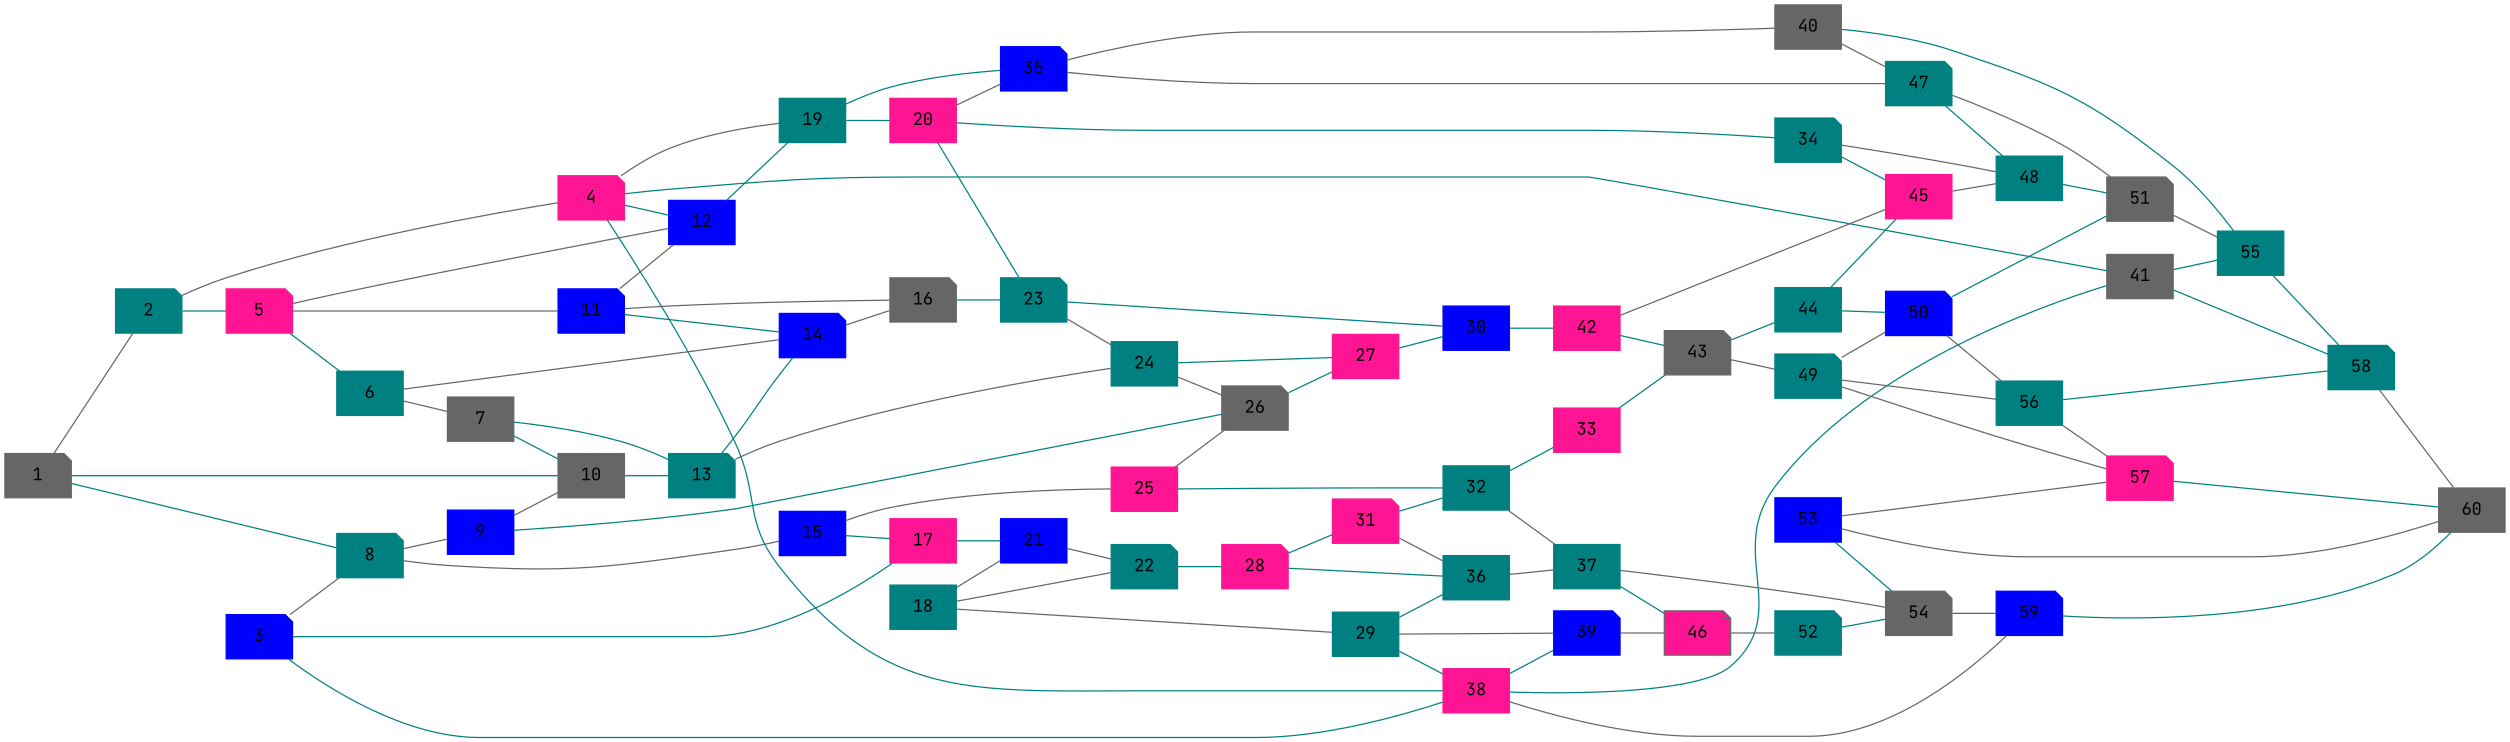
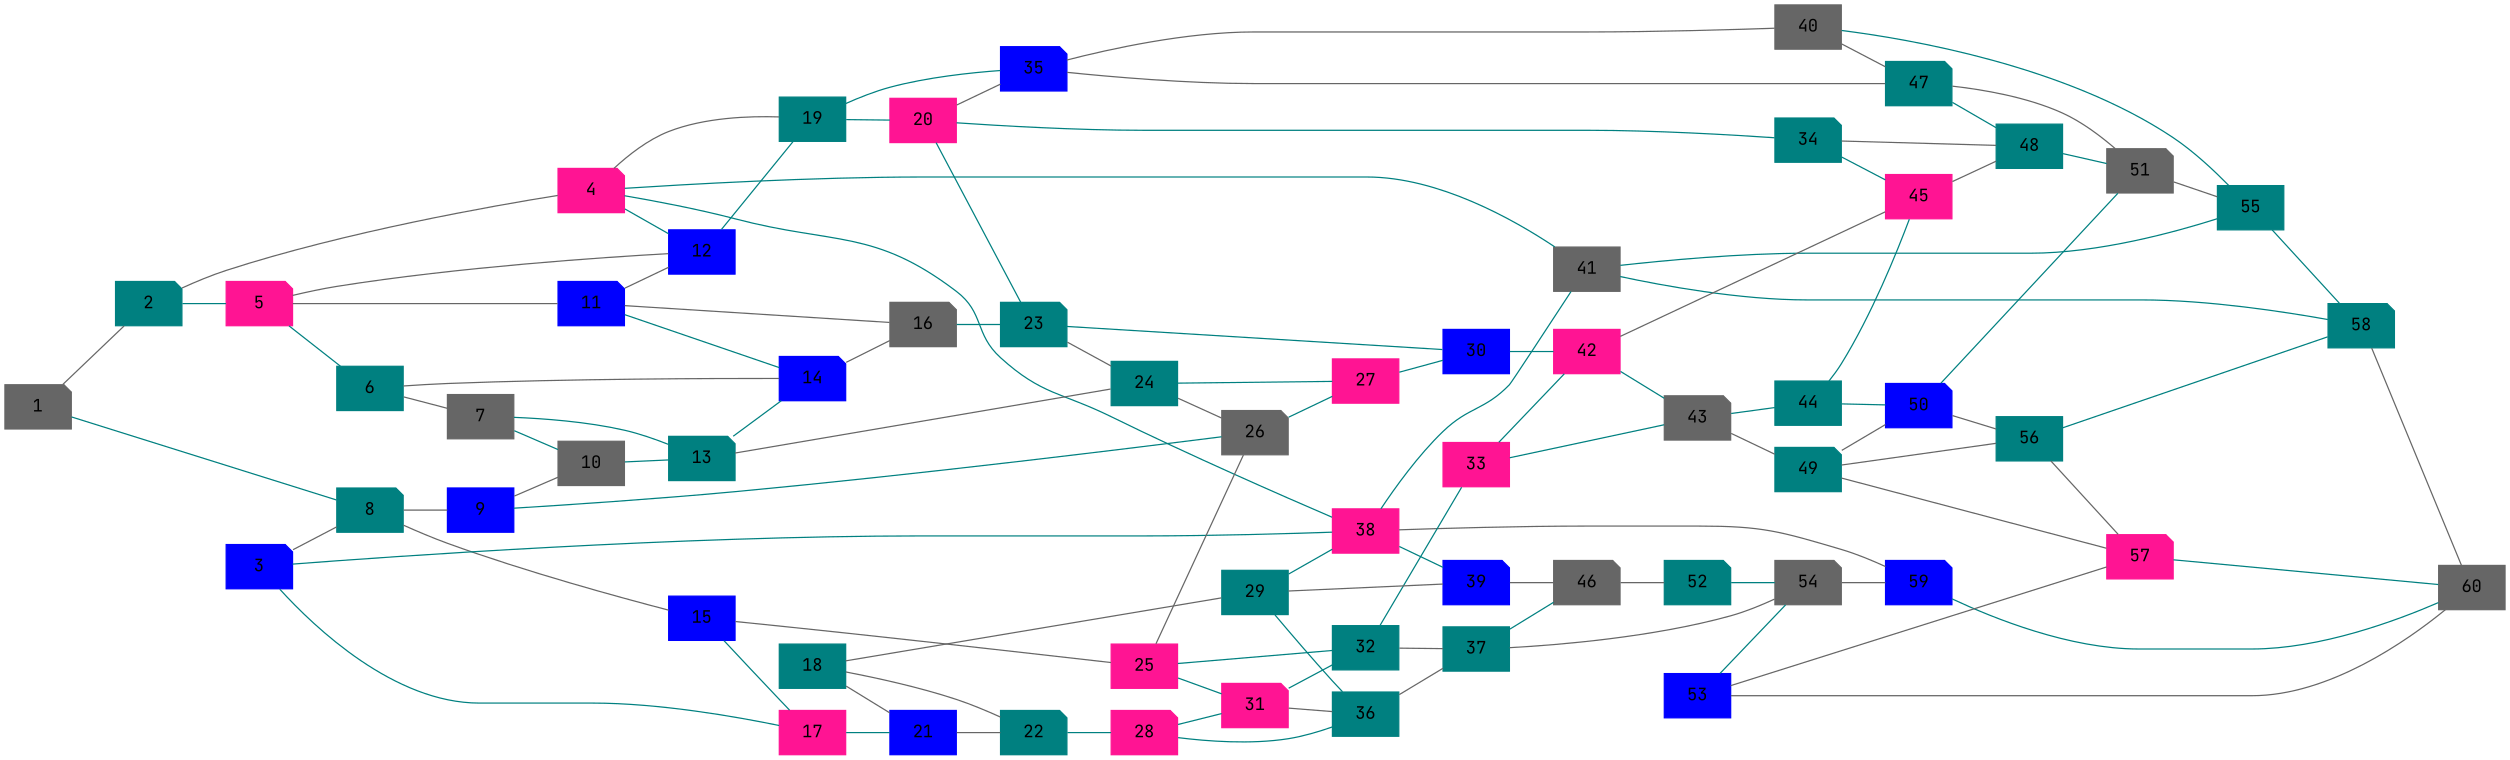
none -> (1532, 408)
(315, 476) -> none
(1697, 633) -> (1587, 583)
none -> (1200, 686)
